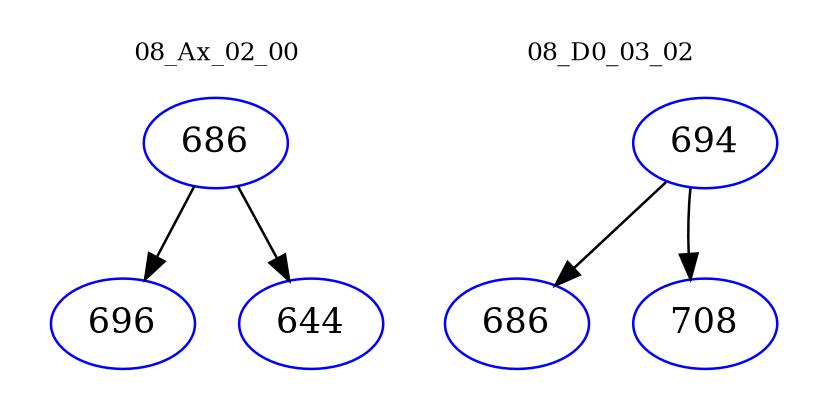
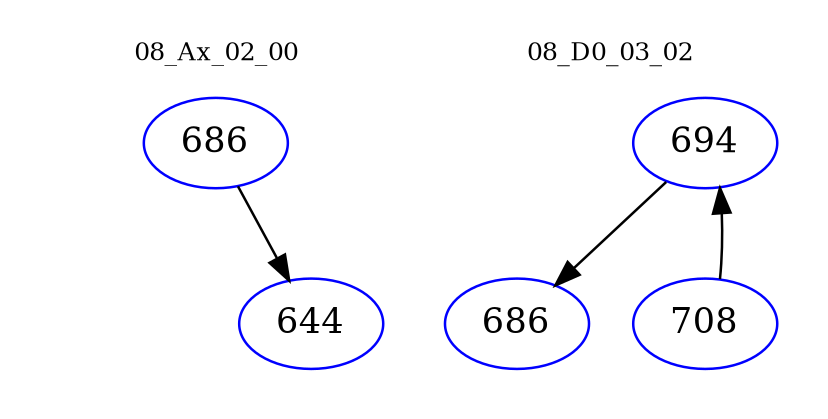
(688, 221) -> (722, 246)
(123, 324) -> none
